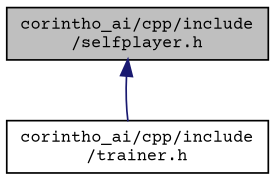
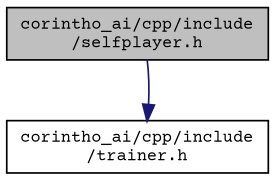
(126, 99) -> (149, 82)
